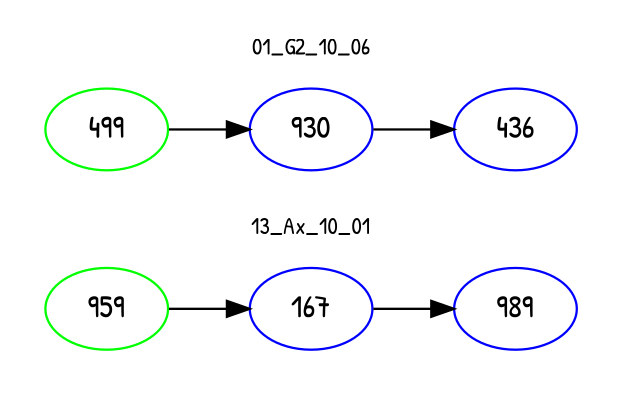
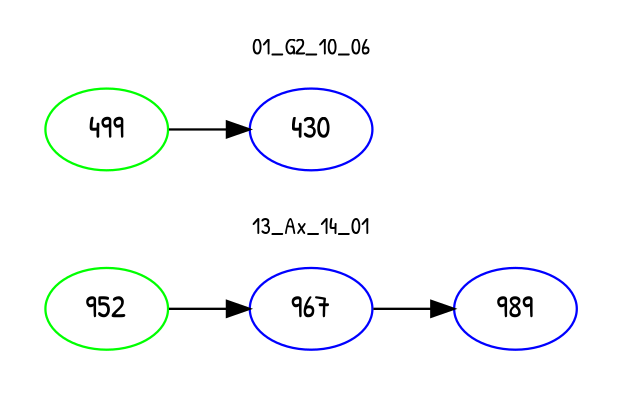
(311, 129) -> (311, 129)
(515, 129) -> none
(311, 228) -> (311, 228)
(107, 309) -> (107, 309)
(311, 309) -> (311, 309)
